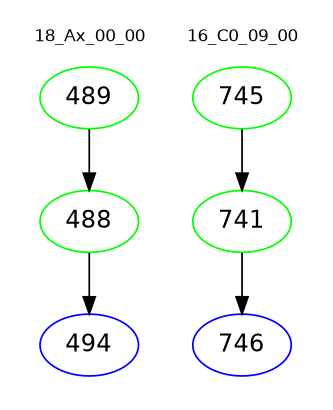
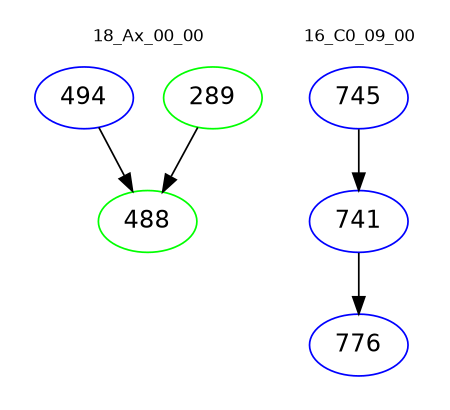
(89, 98) -> (213, 98)
(242, 98) -> (359, 98)
(242, 221) -> (359, 221)
(89, 275) -> (112, 152)
(242, 345) -> (359, 345)
